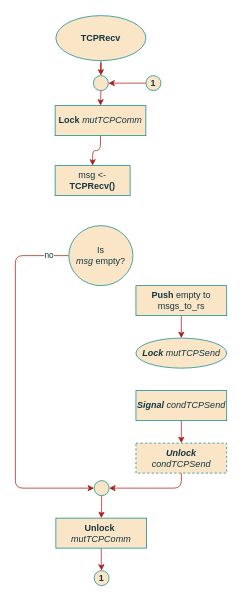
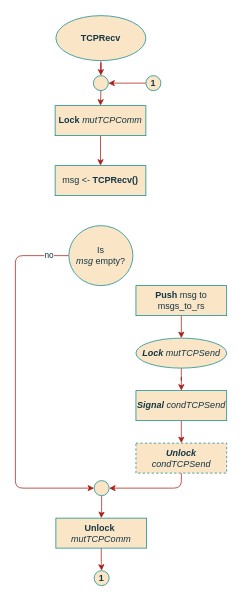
(93, 180) -> (101, 180)
(182, 300) -> (182, 300)
none -> (181, 380)
